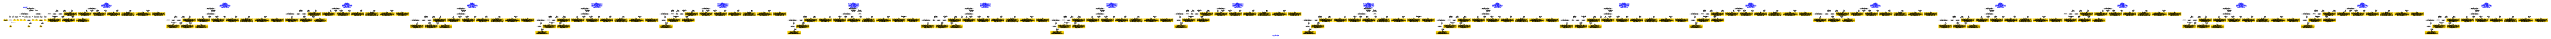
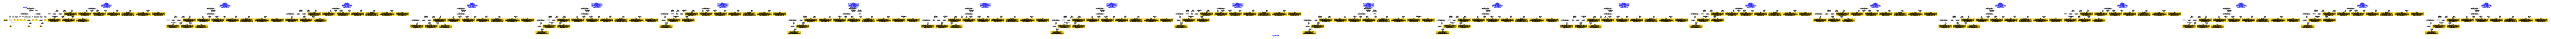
(41, 20) -> (41, 20)
